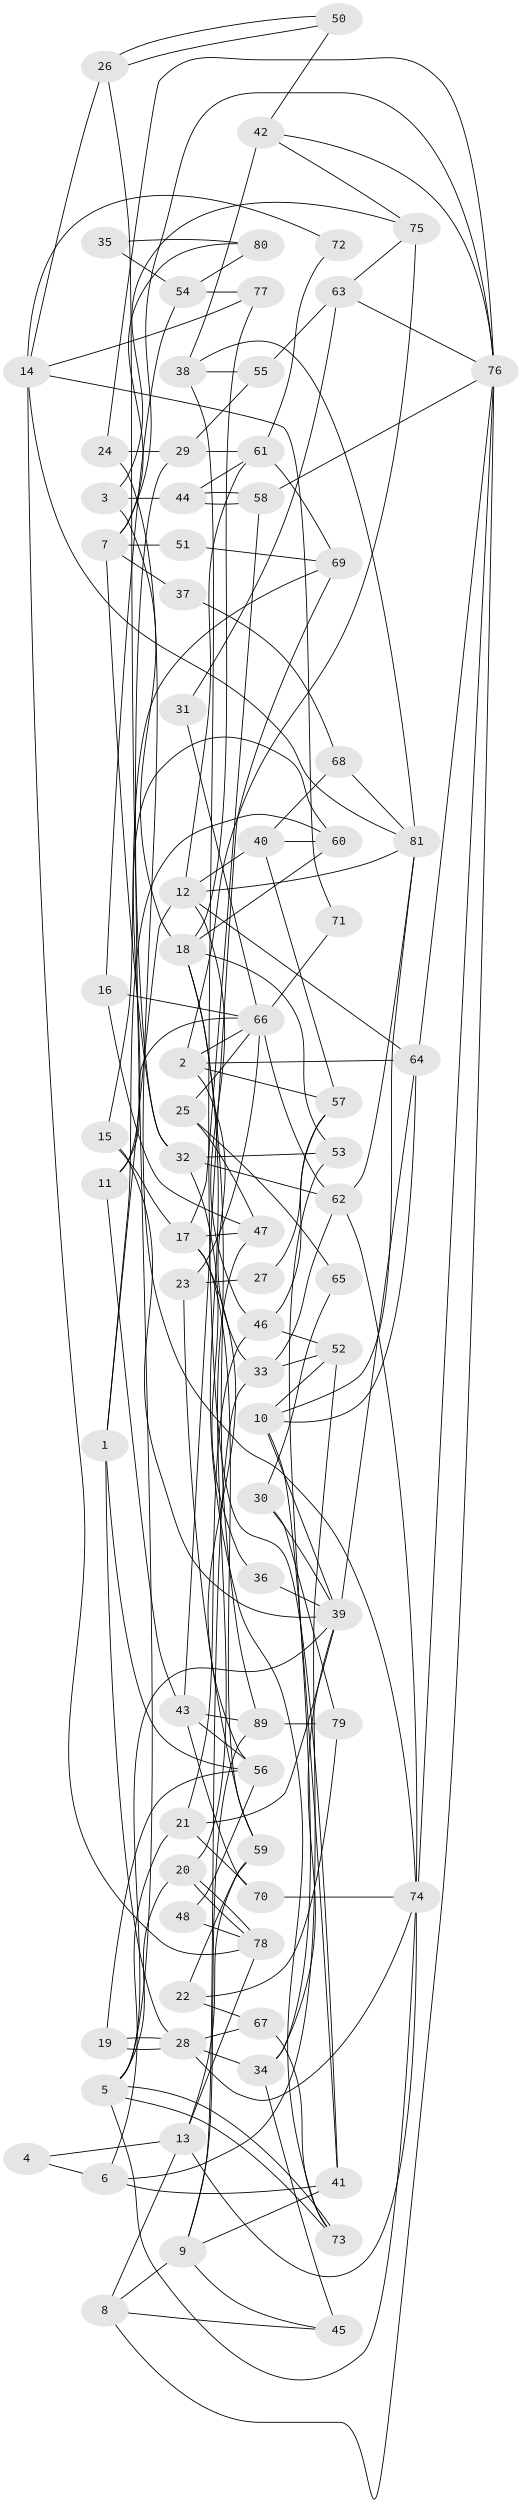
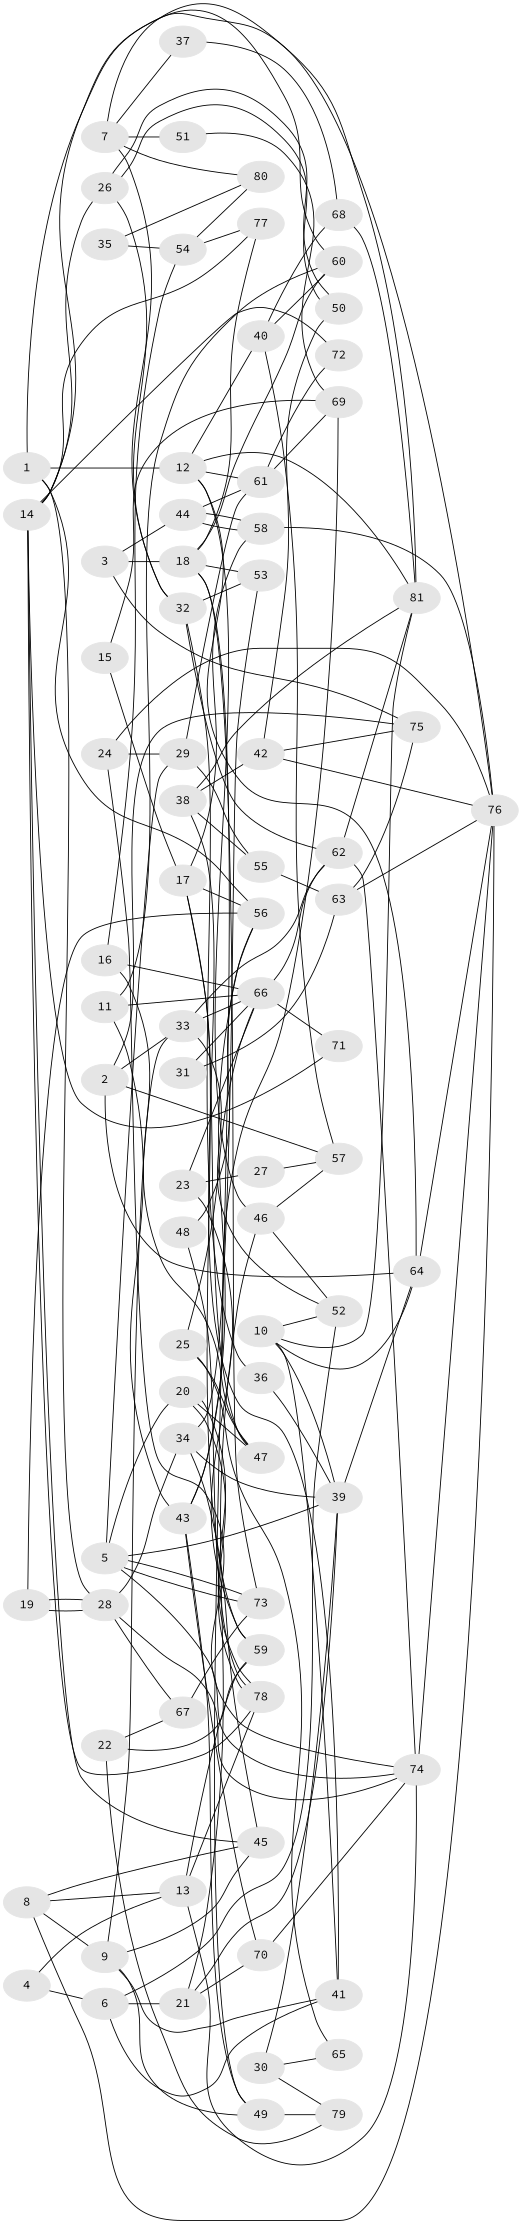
(230, 1037) -> (222, 1010)
none -> (43, 1242)
(155, 1454) -> none
(261, 1724) -> (261, 2115)
